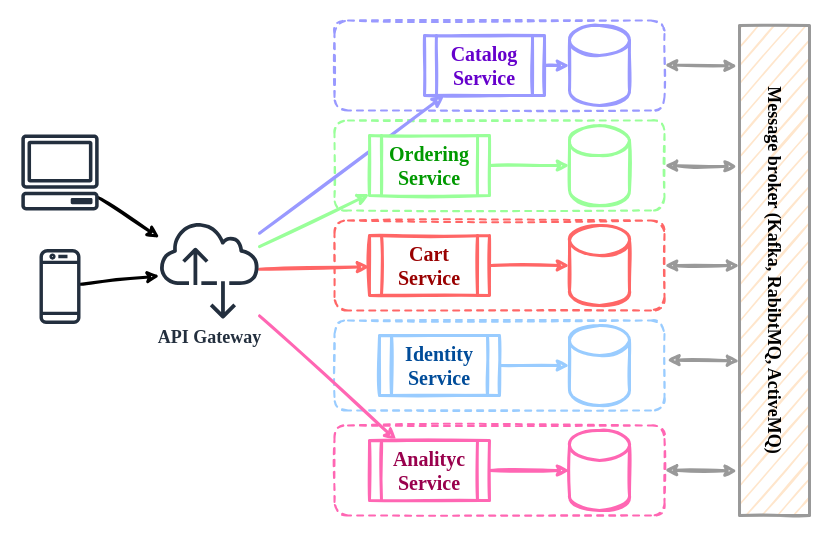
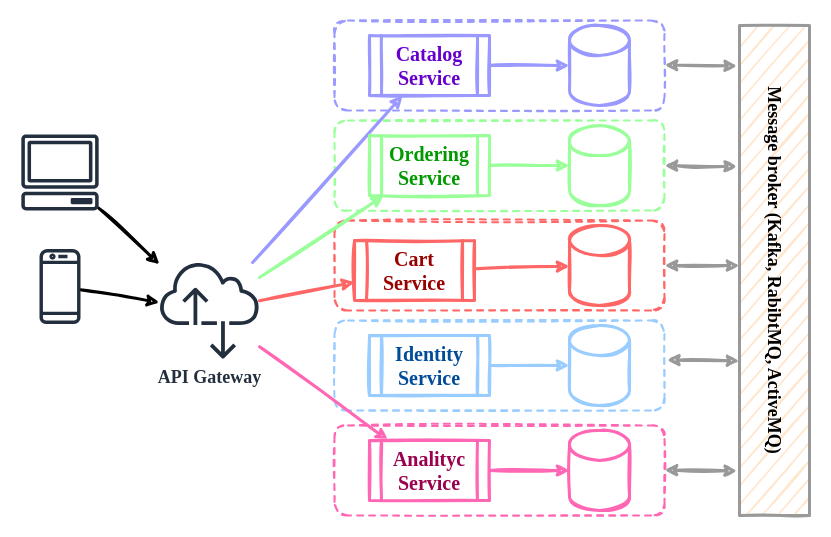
(485, 66) -> (430, 66)
(430, 266) -> (415, 271)
(210, 271) -> (210, 311)
(440, 366) -> (430, 366)
